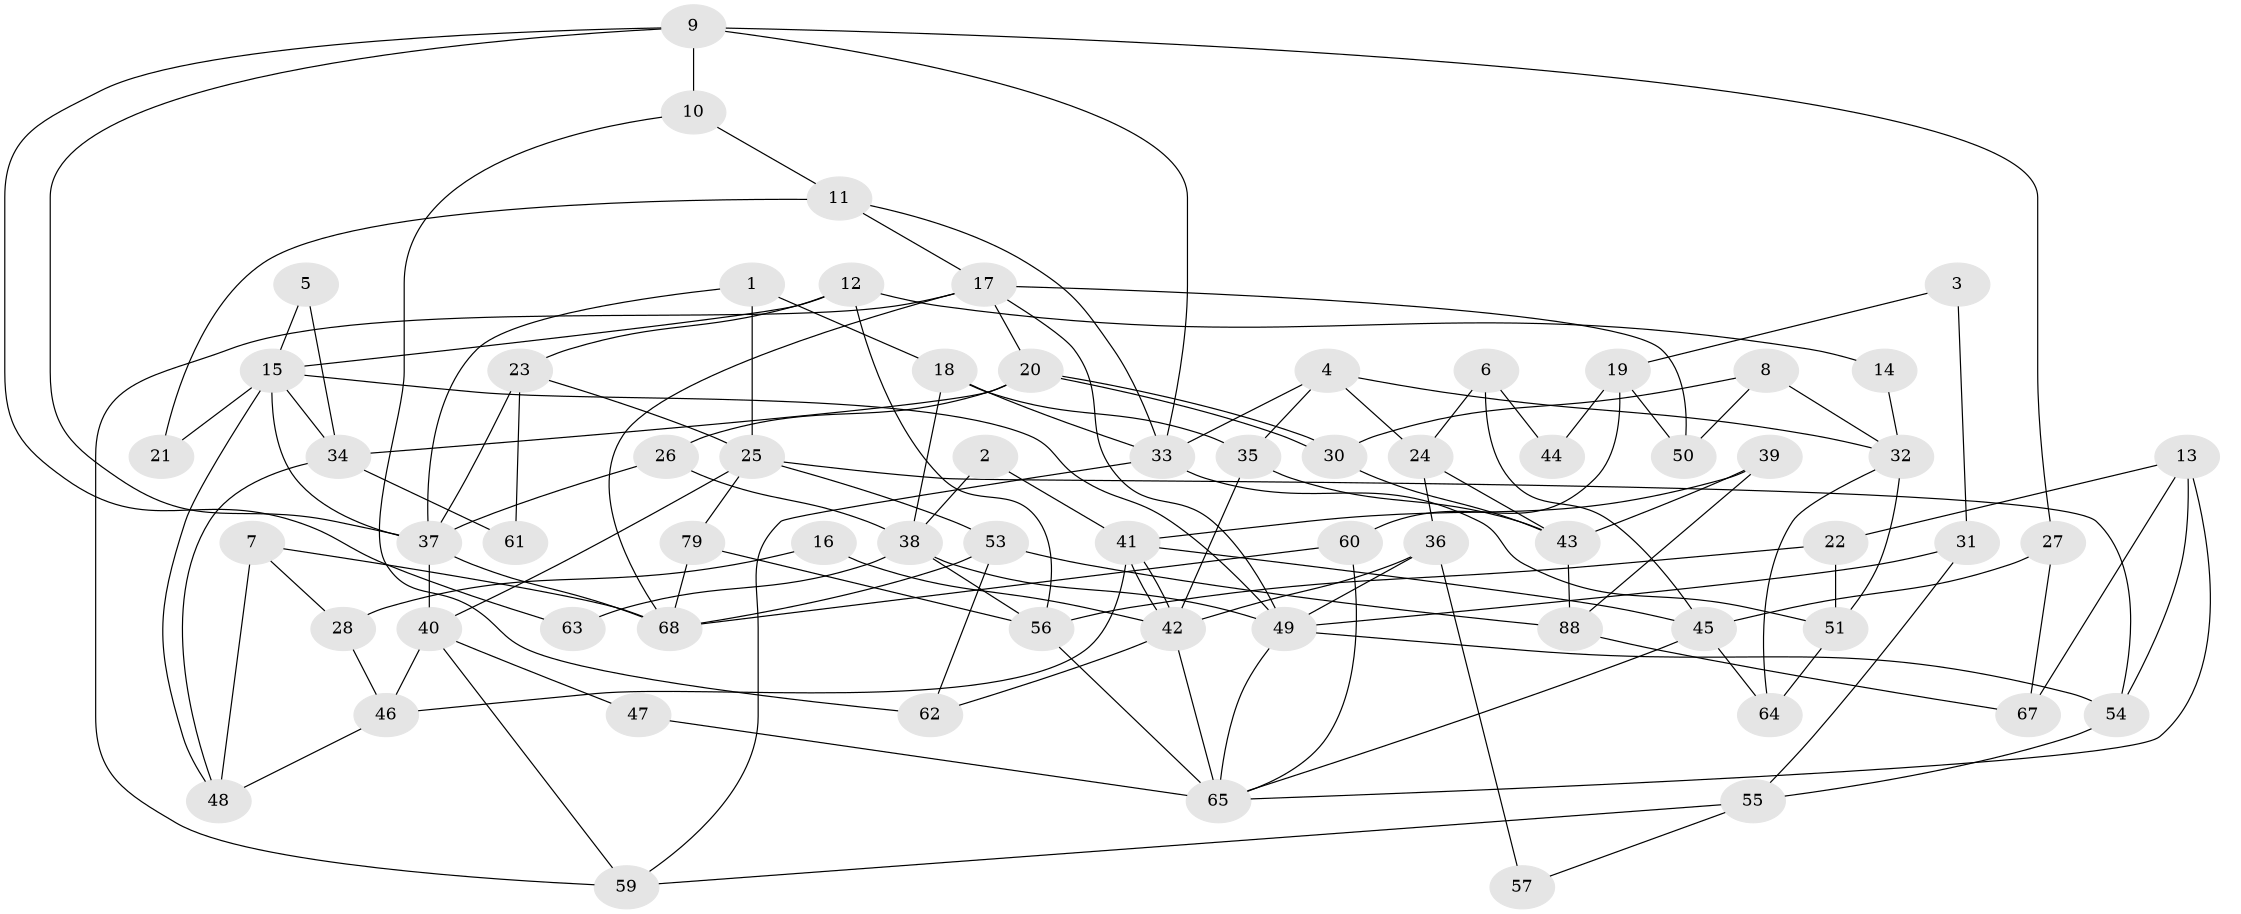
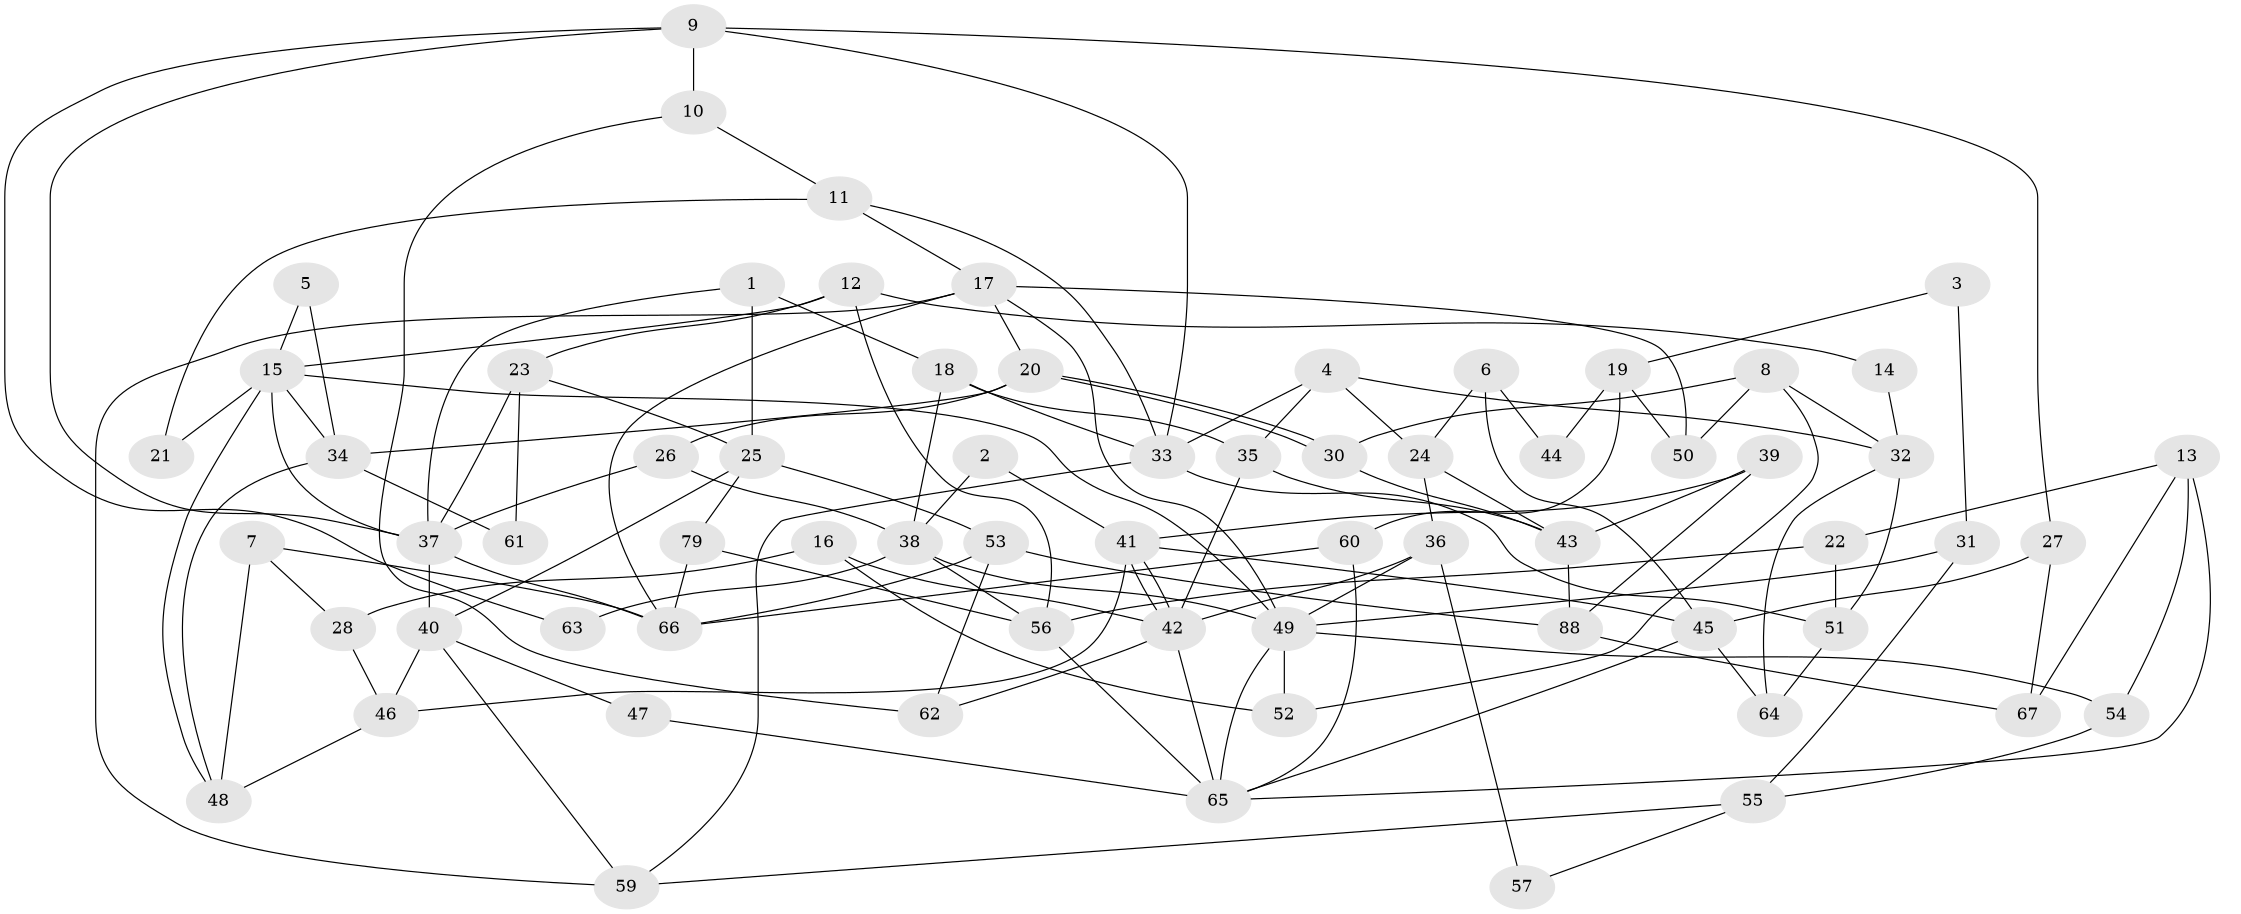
(1531, 485) -> none
(670, 629) -> (670, 629)
none -> (1284, 715)
